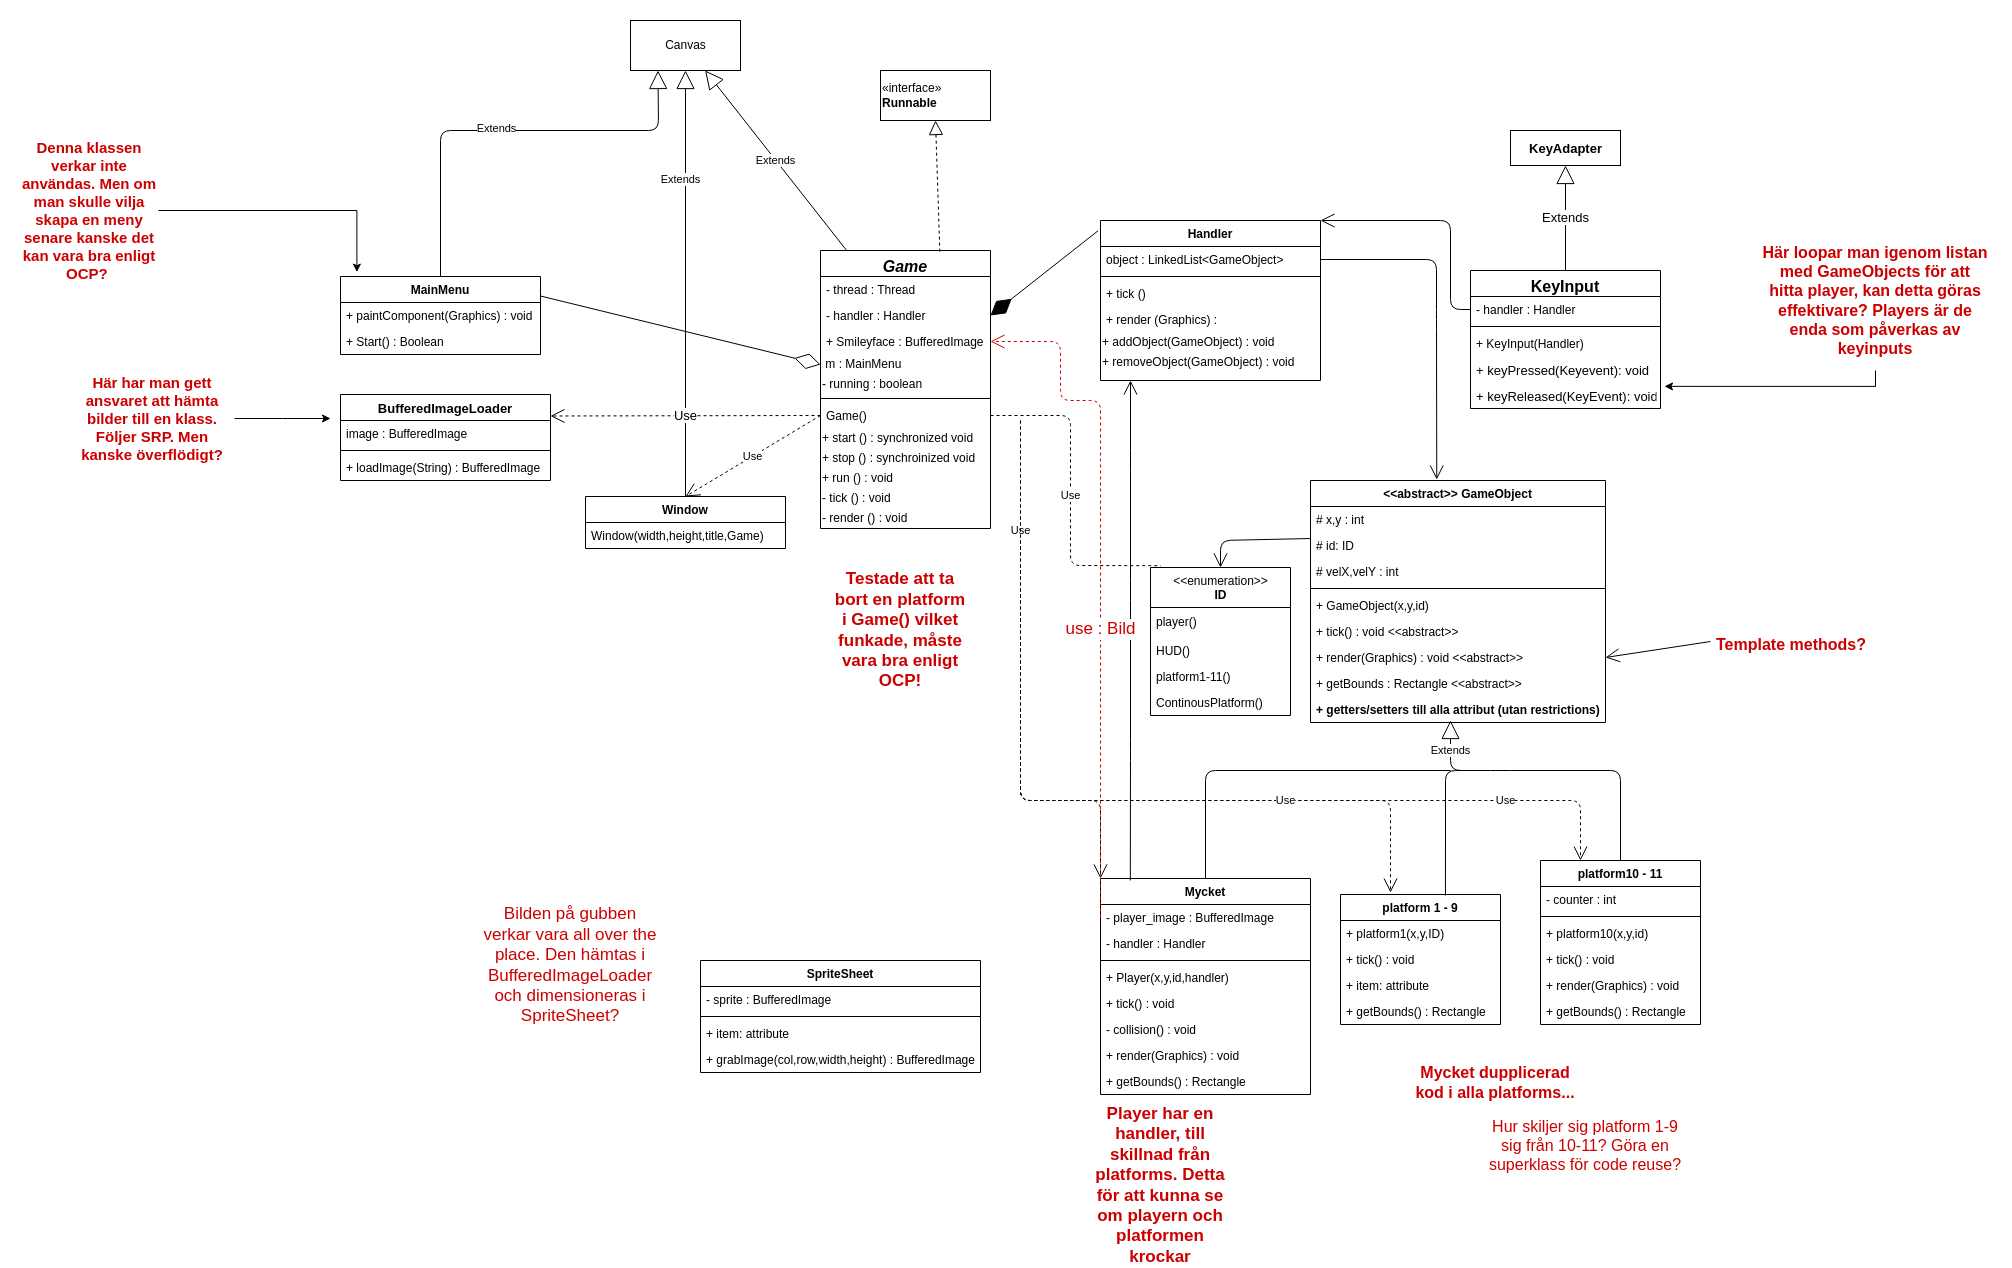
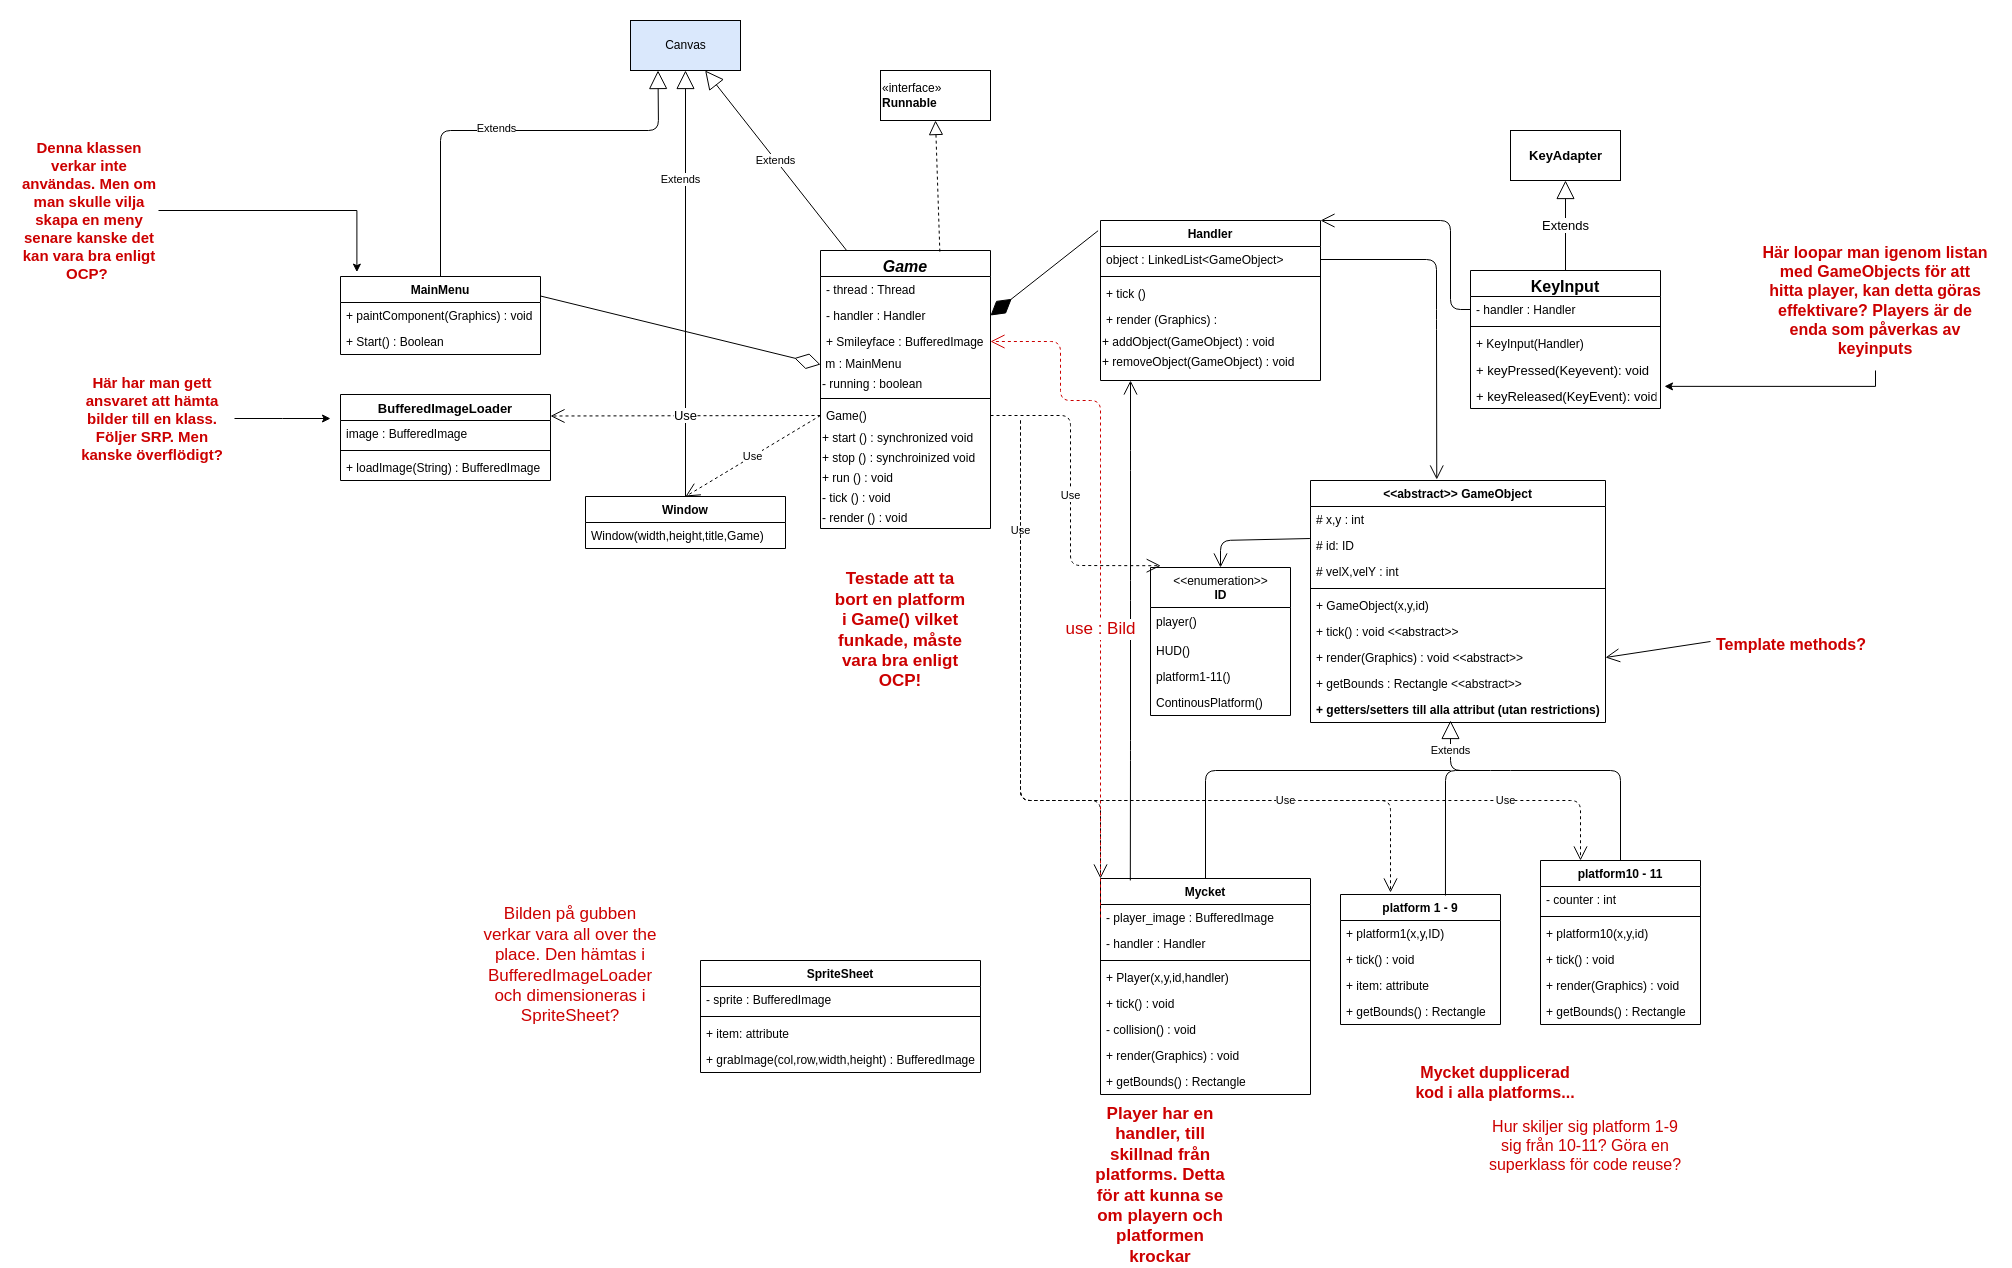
(686, 46) -> (686, 46)
(1566, 148) -> (1566, 156)
(1156, 566) -> (1154, 566)
